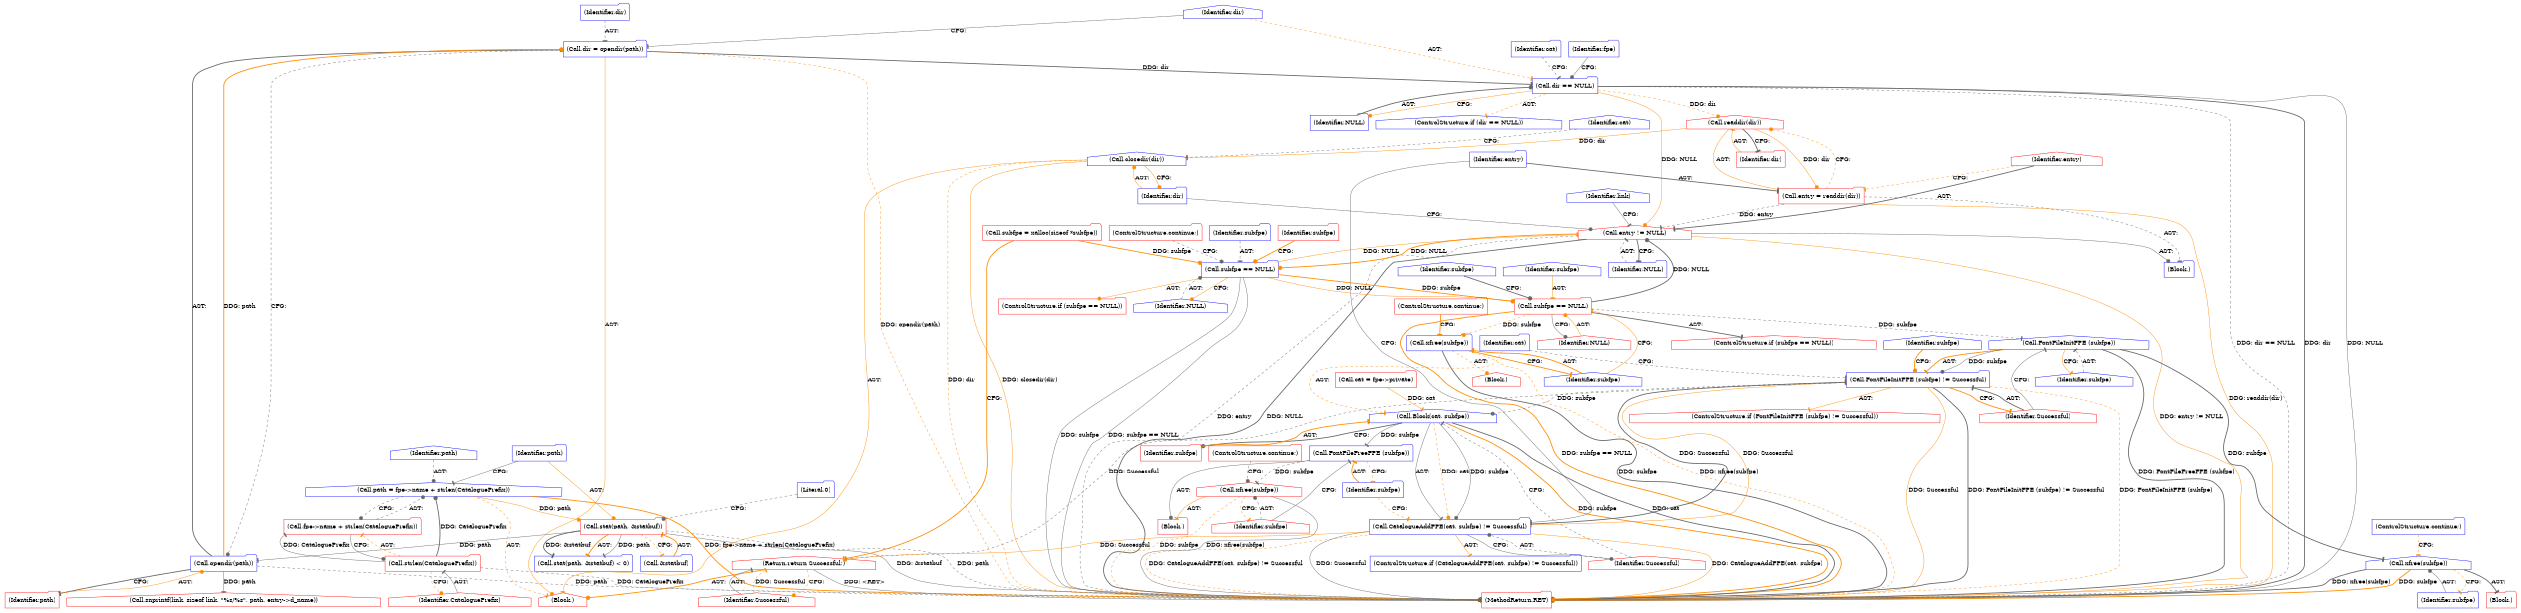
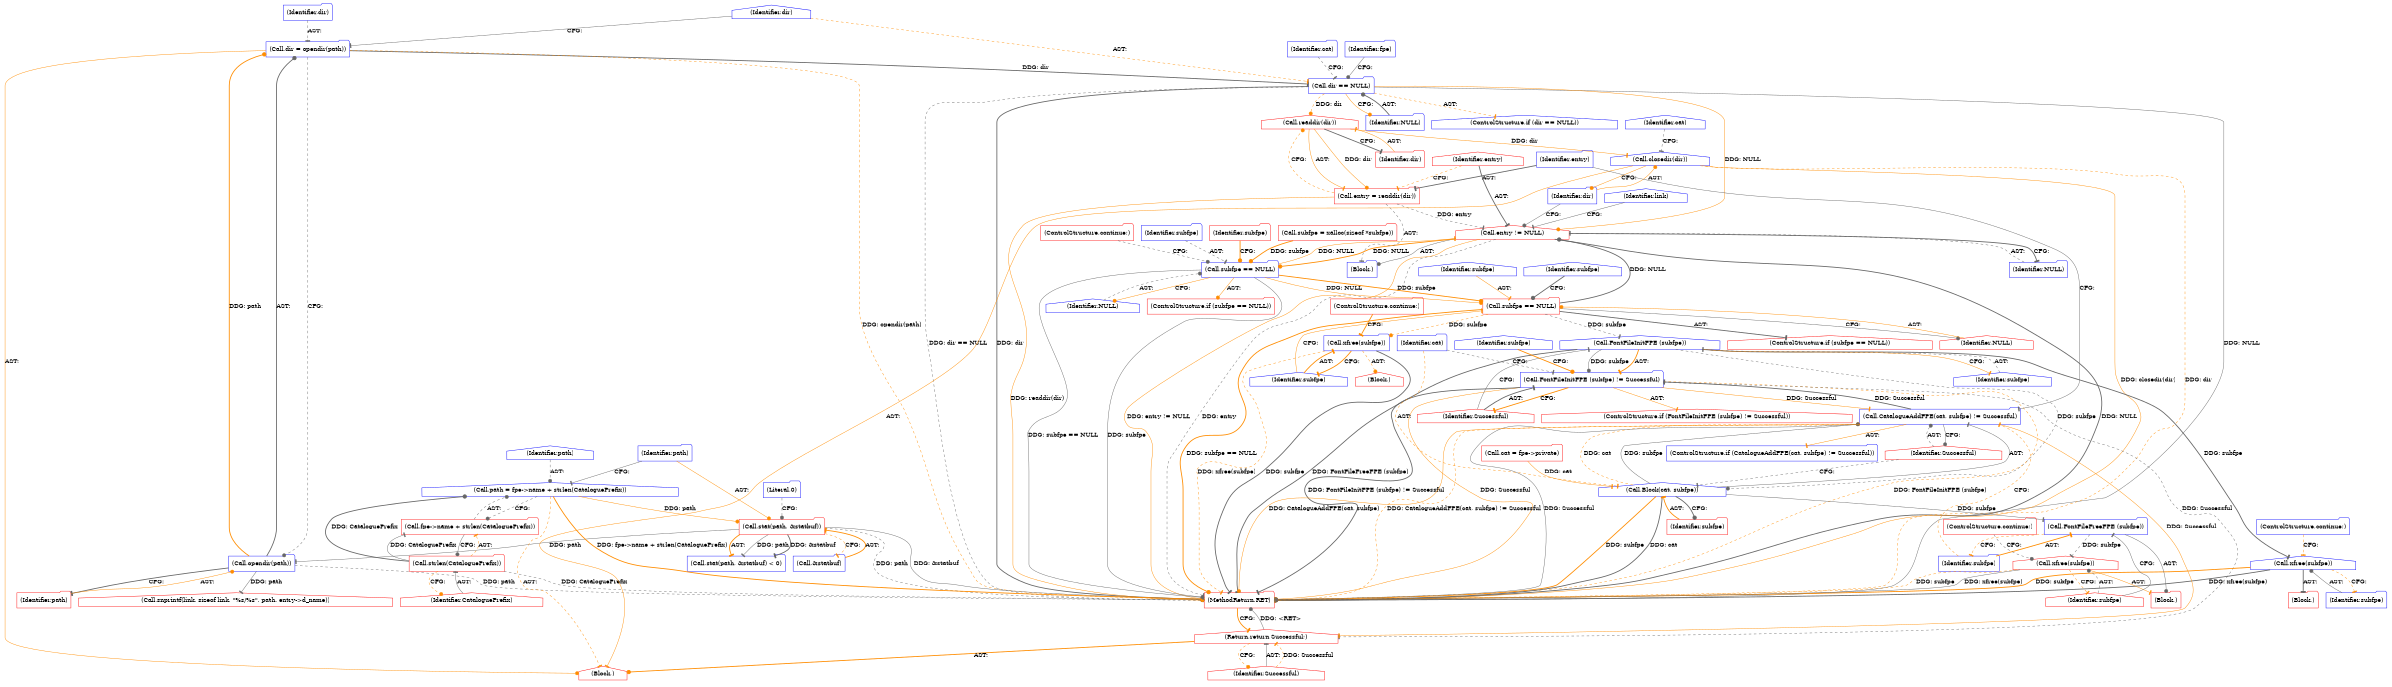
(1669, 388) -> (2031, 393)
(987, 437) -> (1239, 621)
